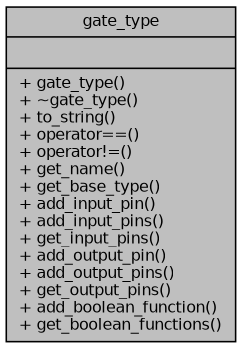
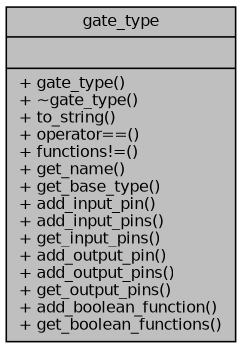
(76, 152) -> (79, 152)
